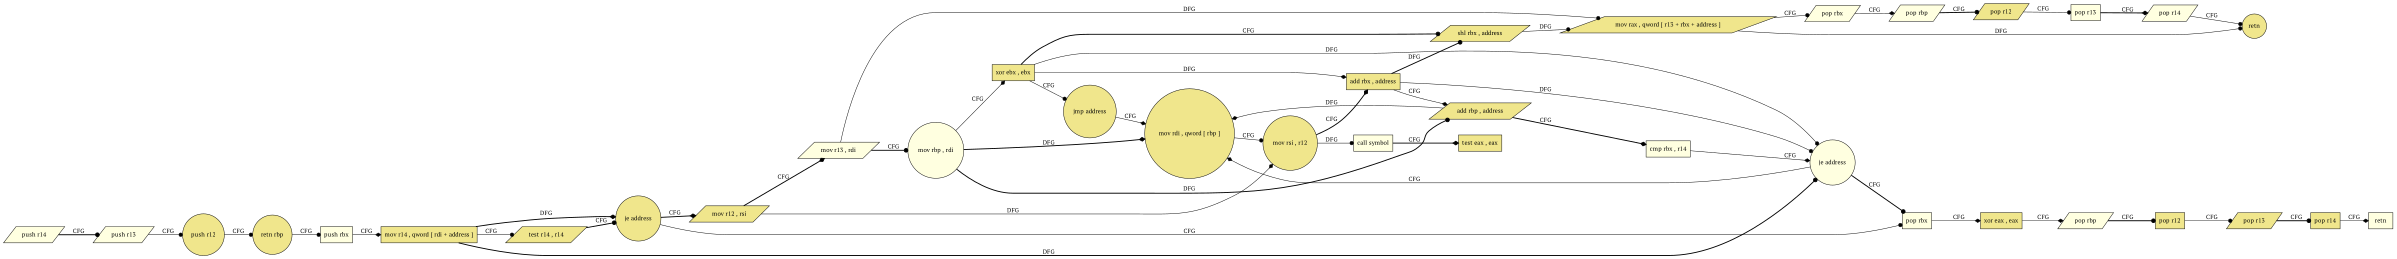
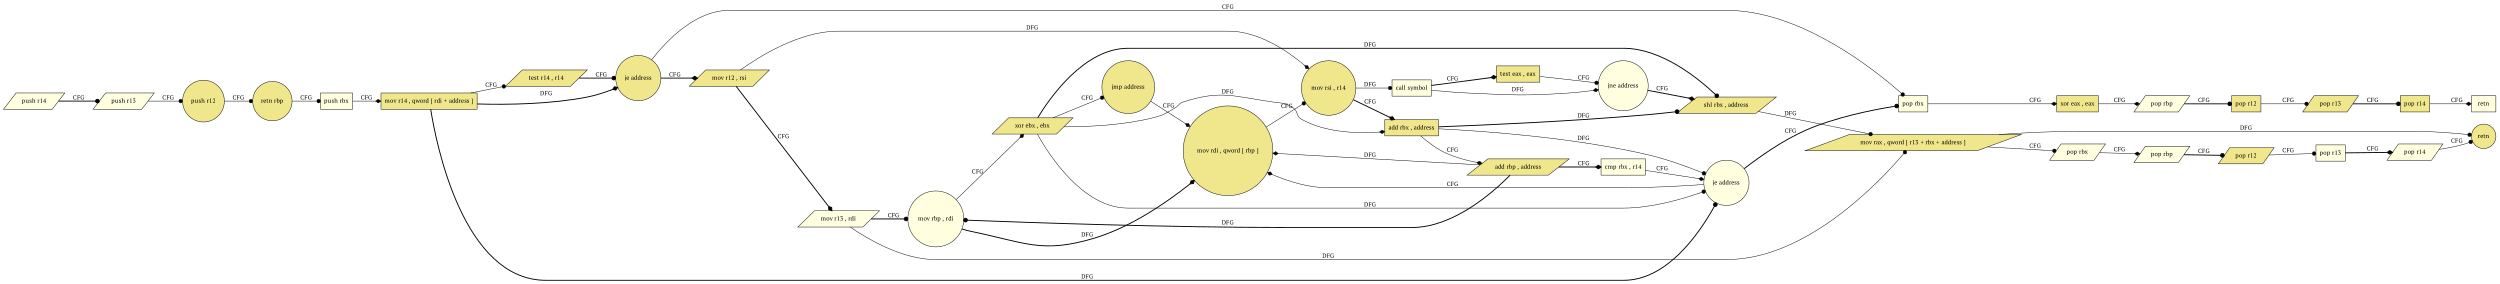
(1249, 31) -> (1370, 45)
(1013, 73) -> (1033, 126)
none -> (1623, 86)
(1290, 143) -> (1329, 88)
(1208, 193) -> (1247, 227)
